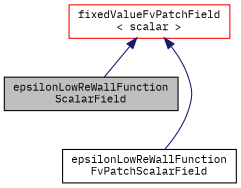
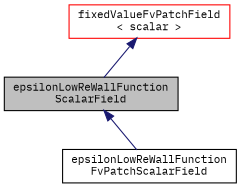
(191, 99) -> (124, 134)
